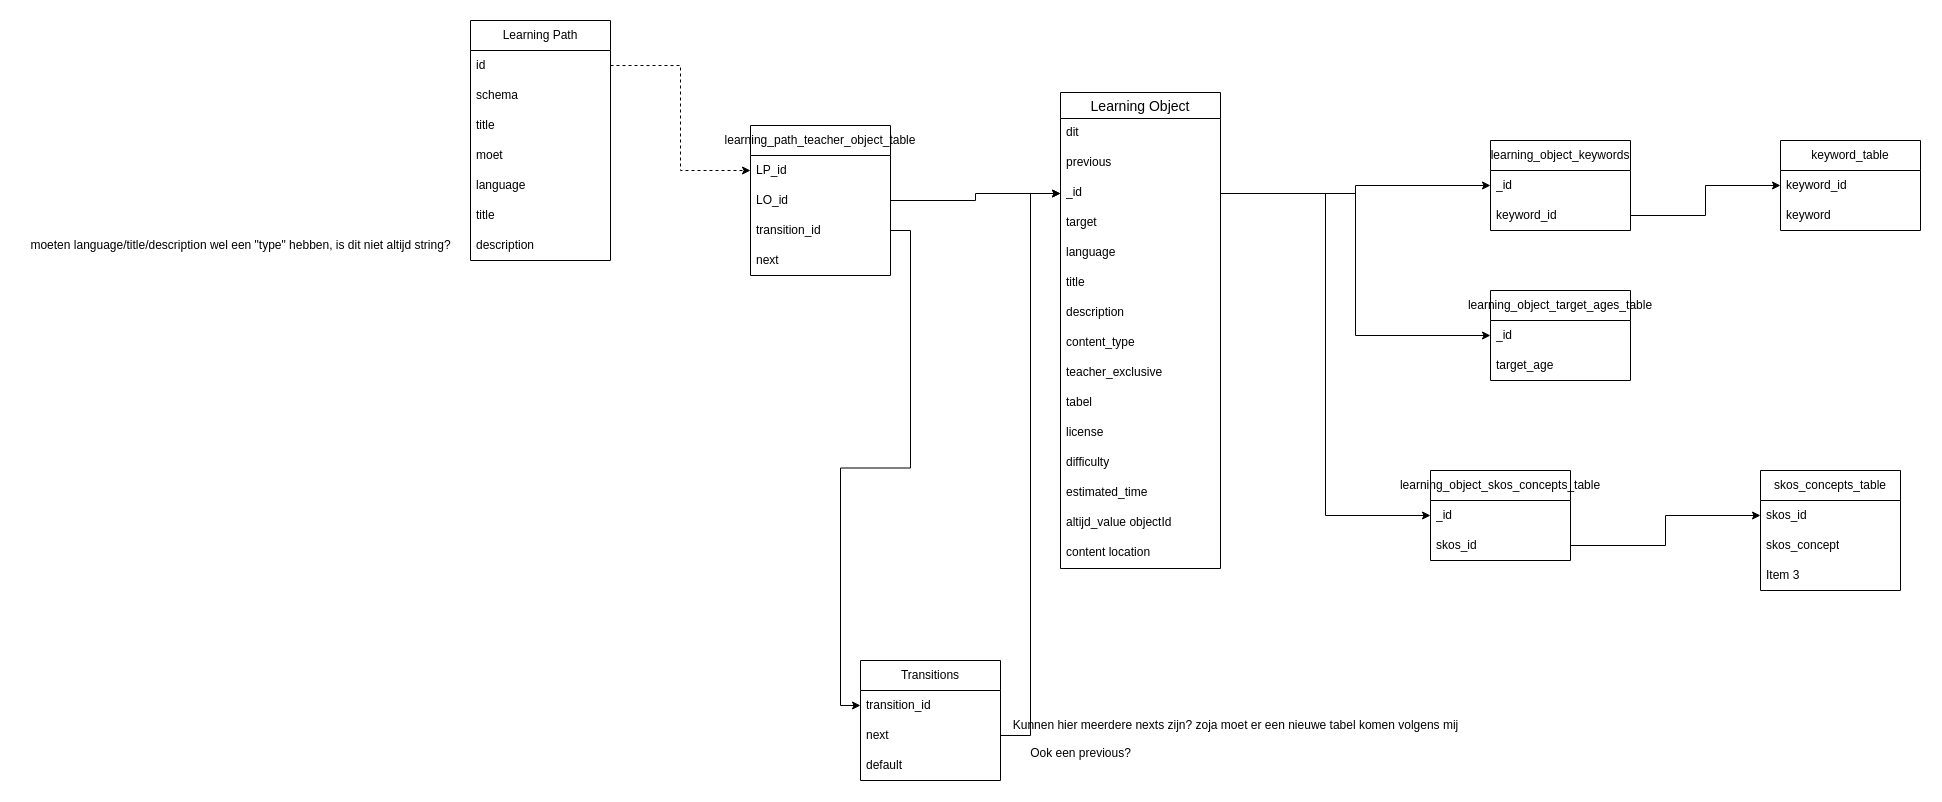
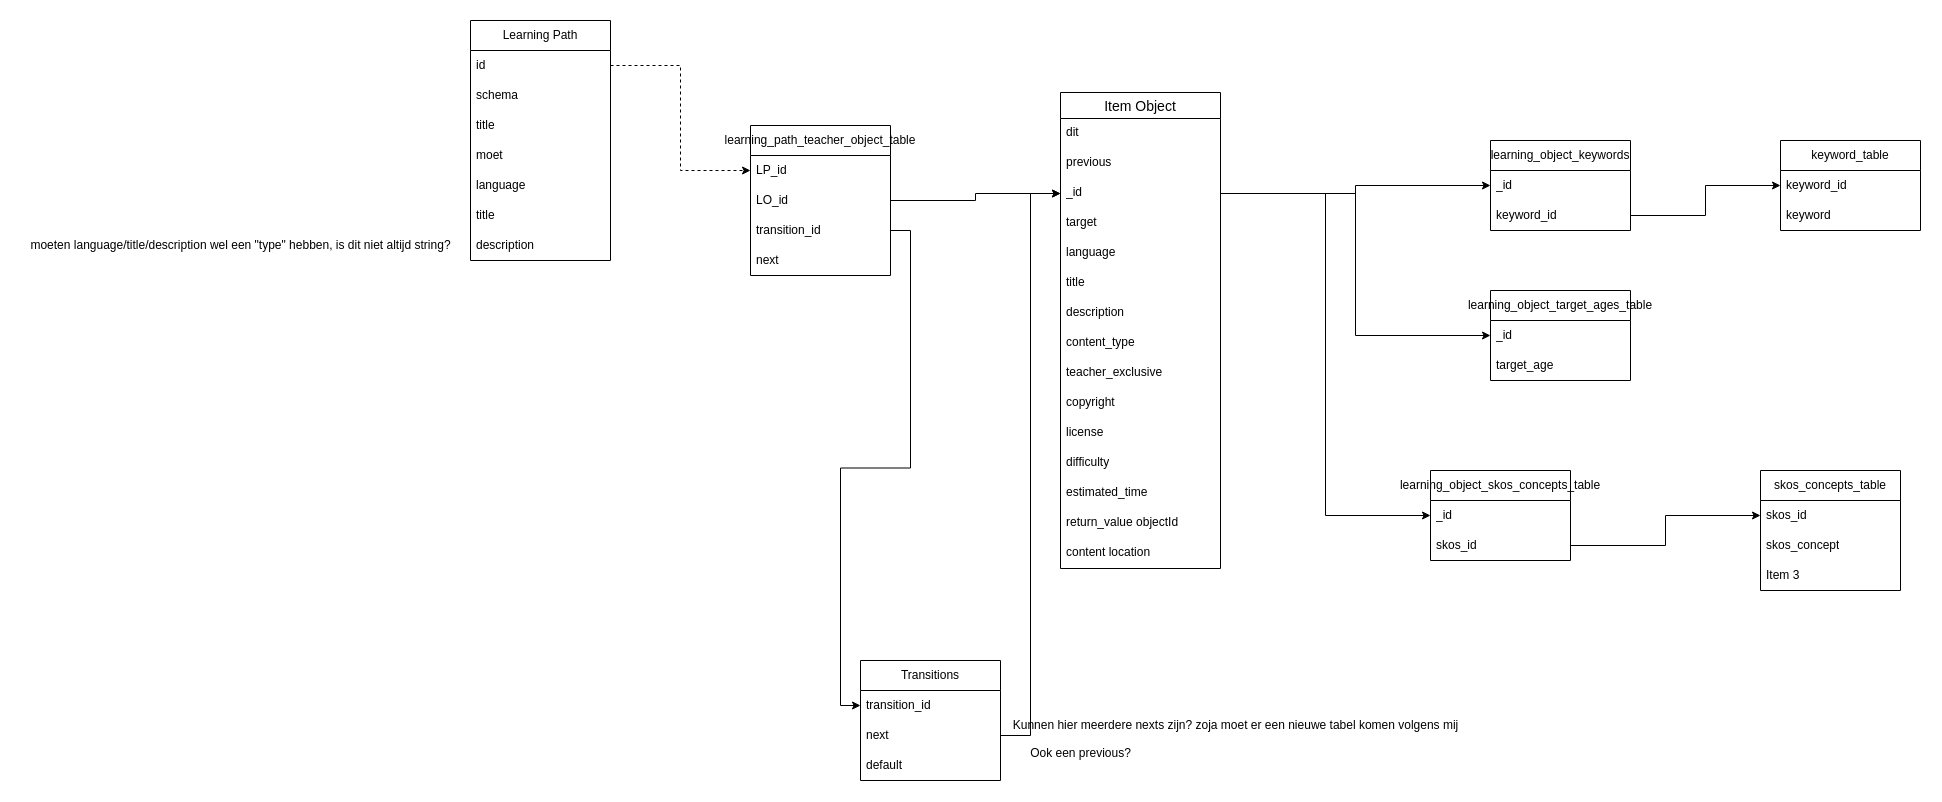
(1140, 106) -> (1140, 106)
(1082, 403) -> (1095, 403)
(1131, 523) -> (1134, 523)
